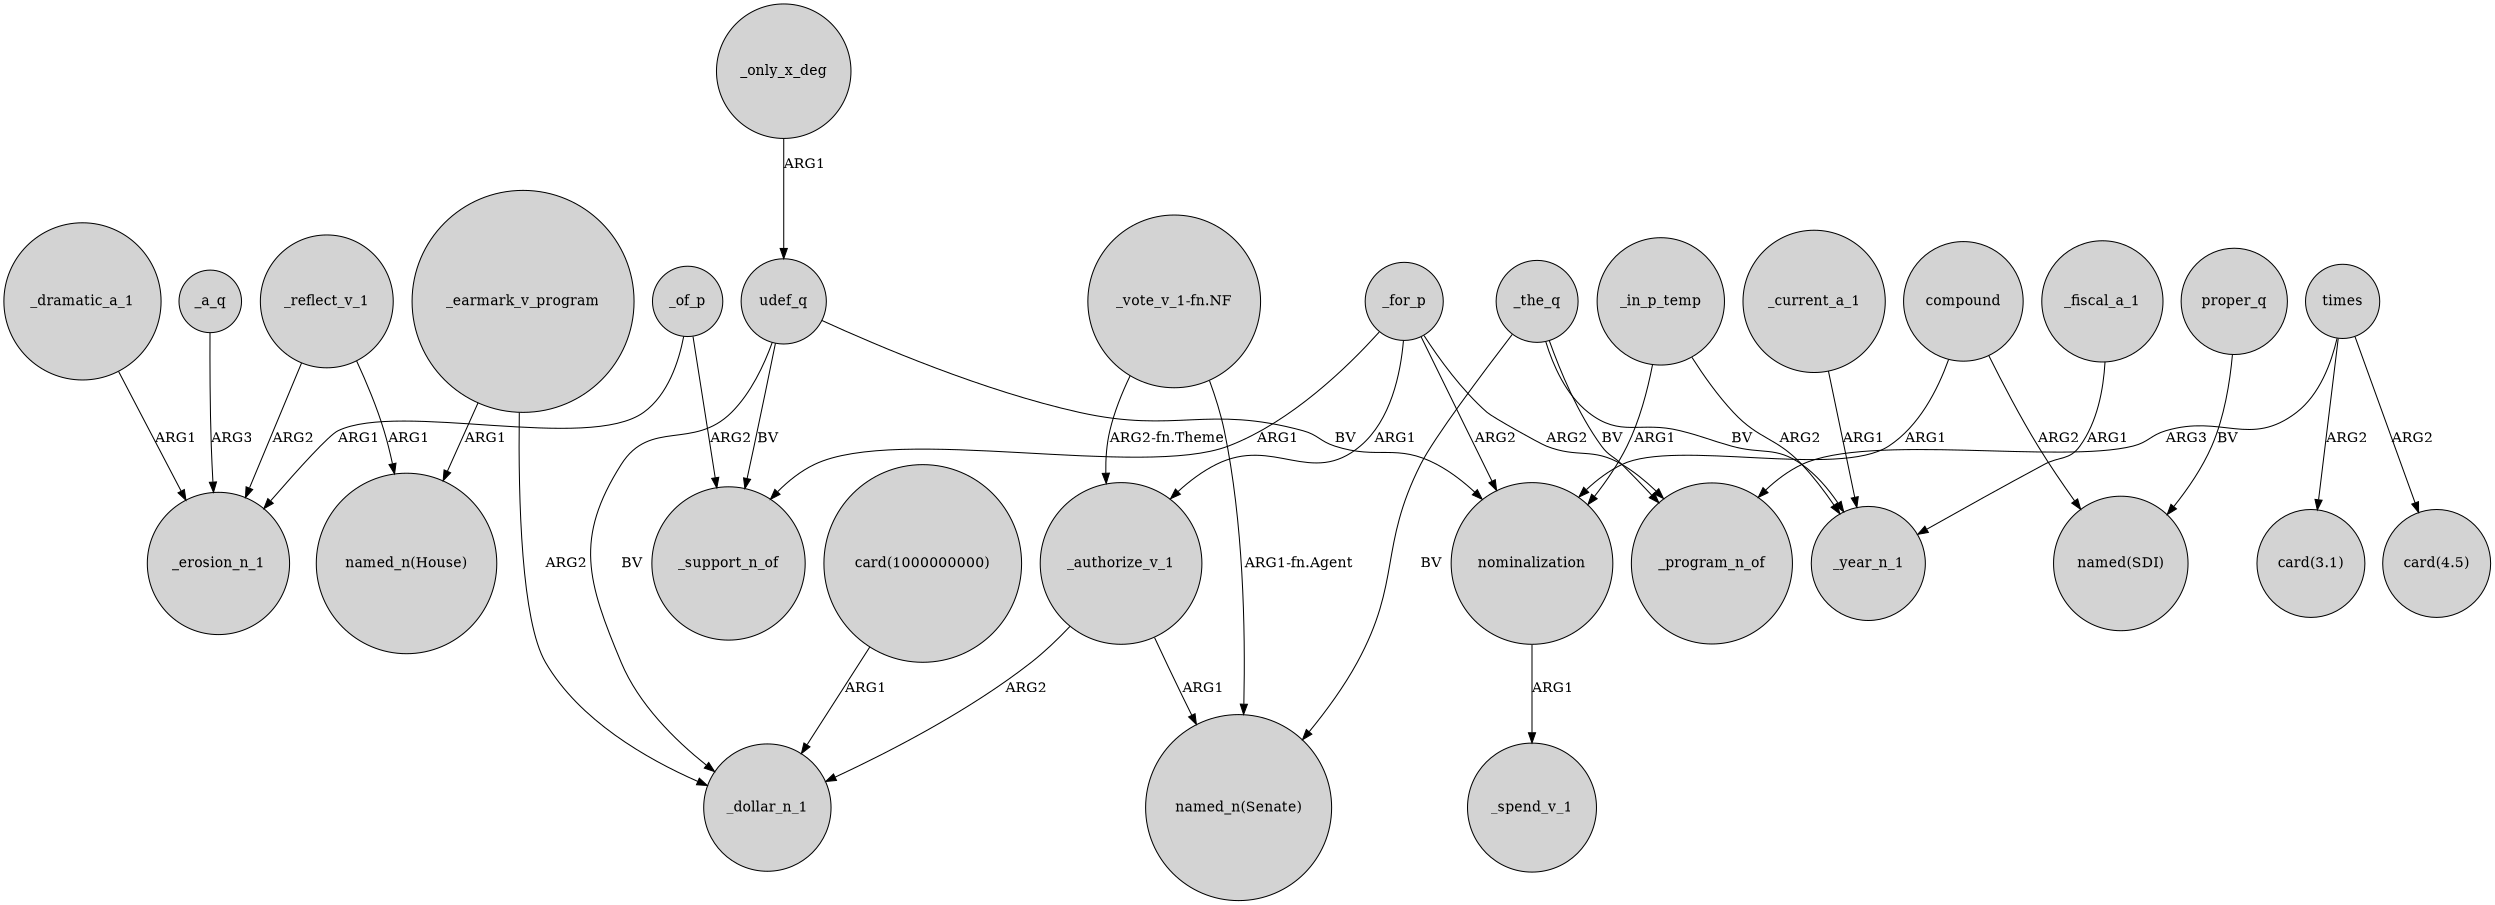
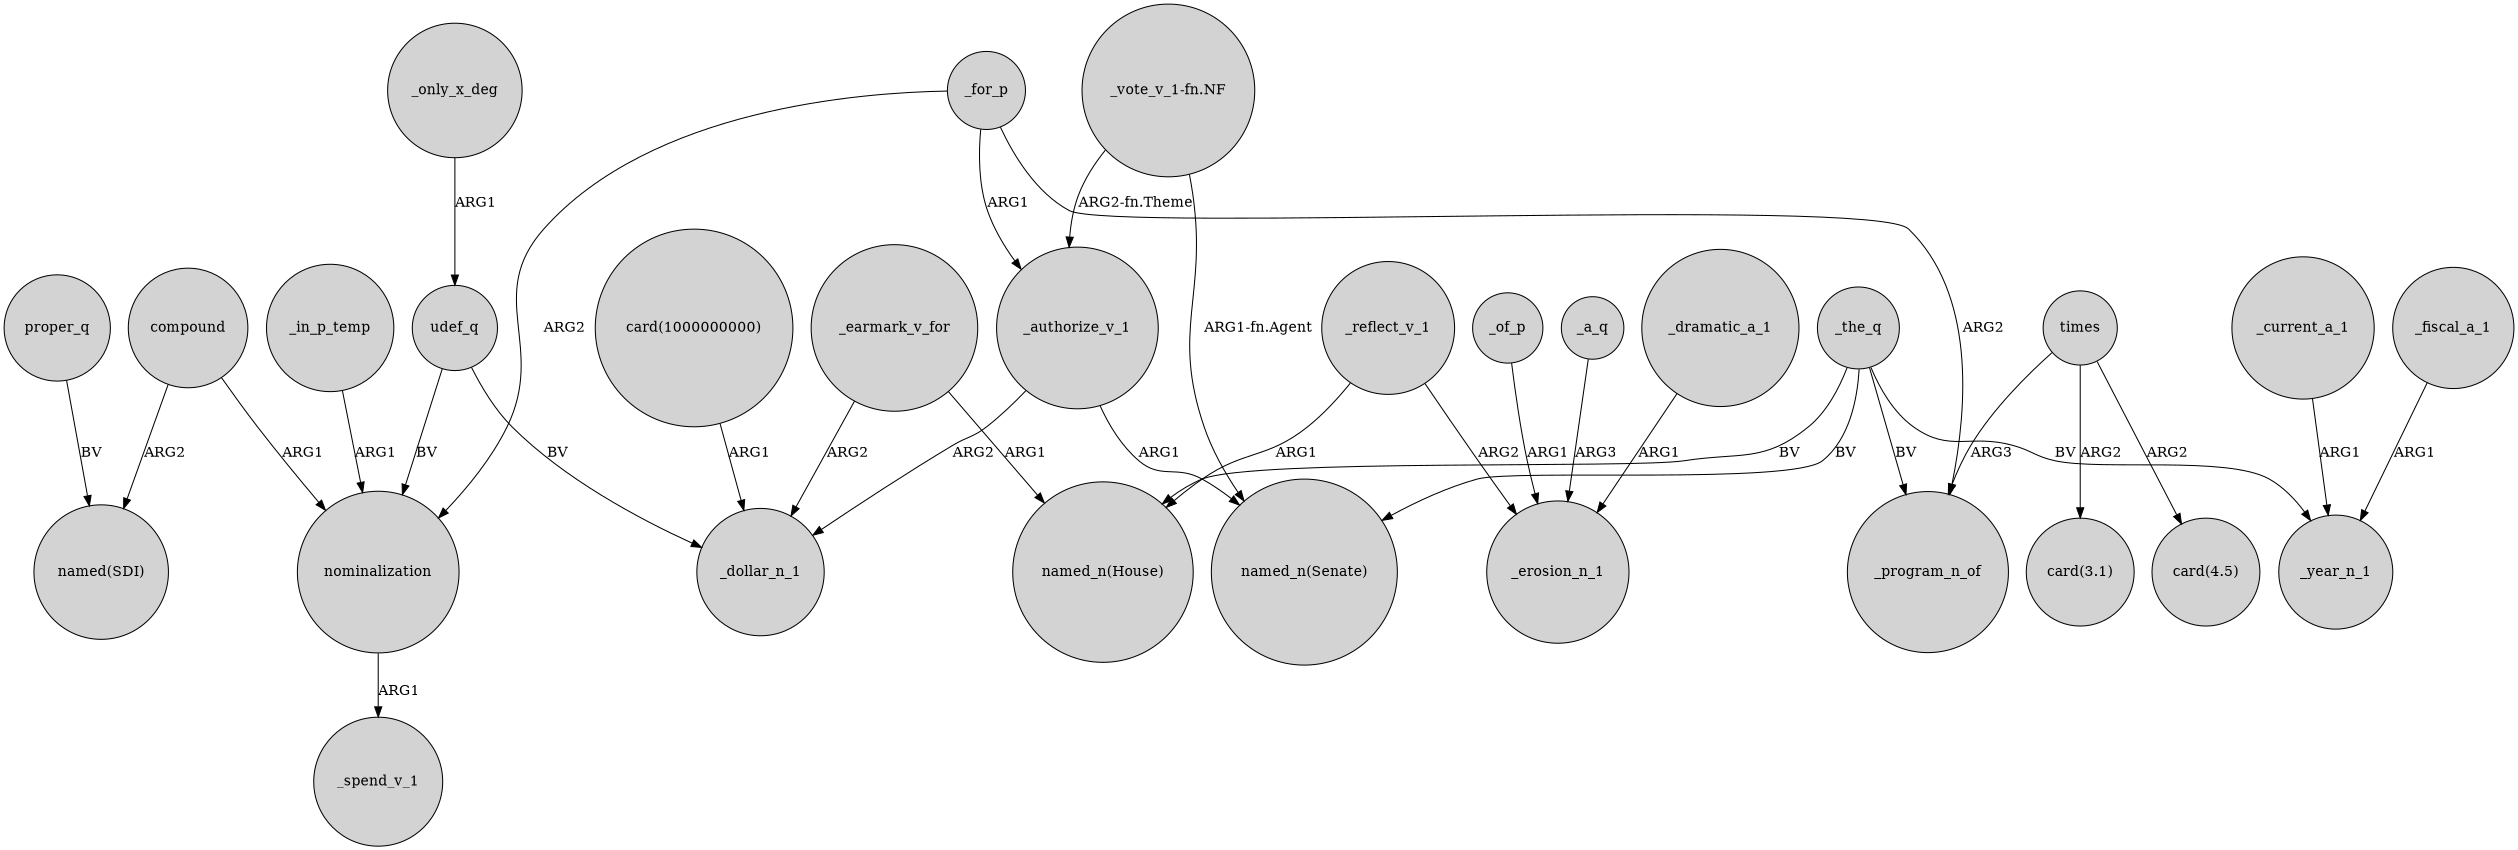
(523, 301) -> (894, 328)
(1760, 434) -> none
none -> (1544, 464)
(729, 563) -> none
